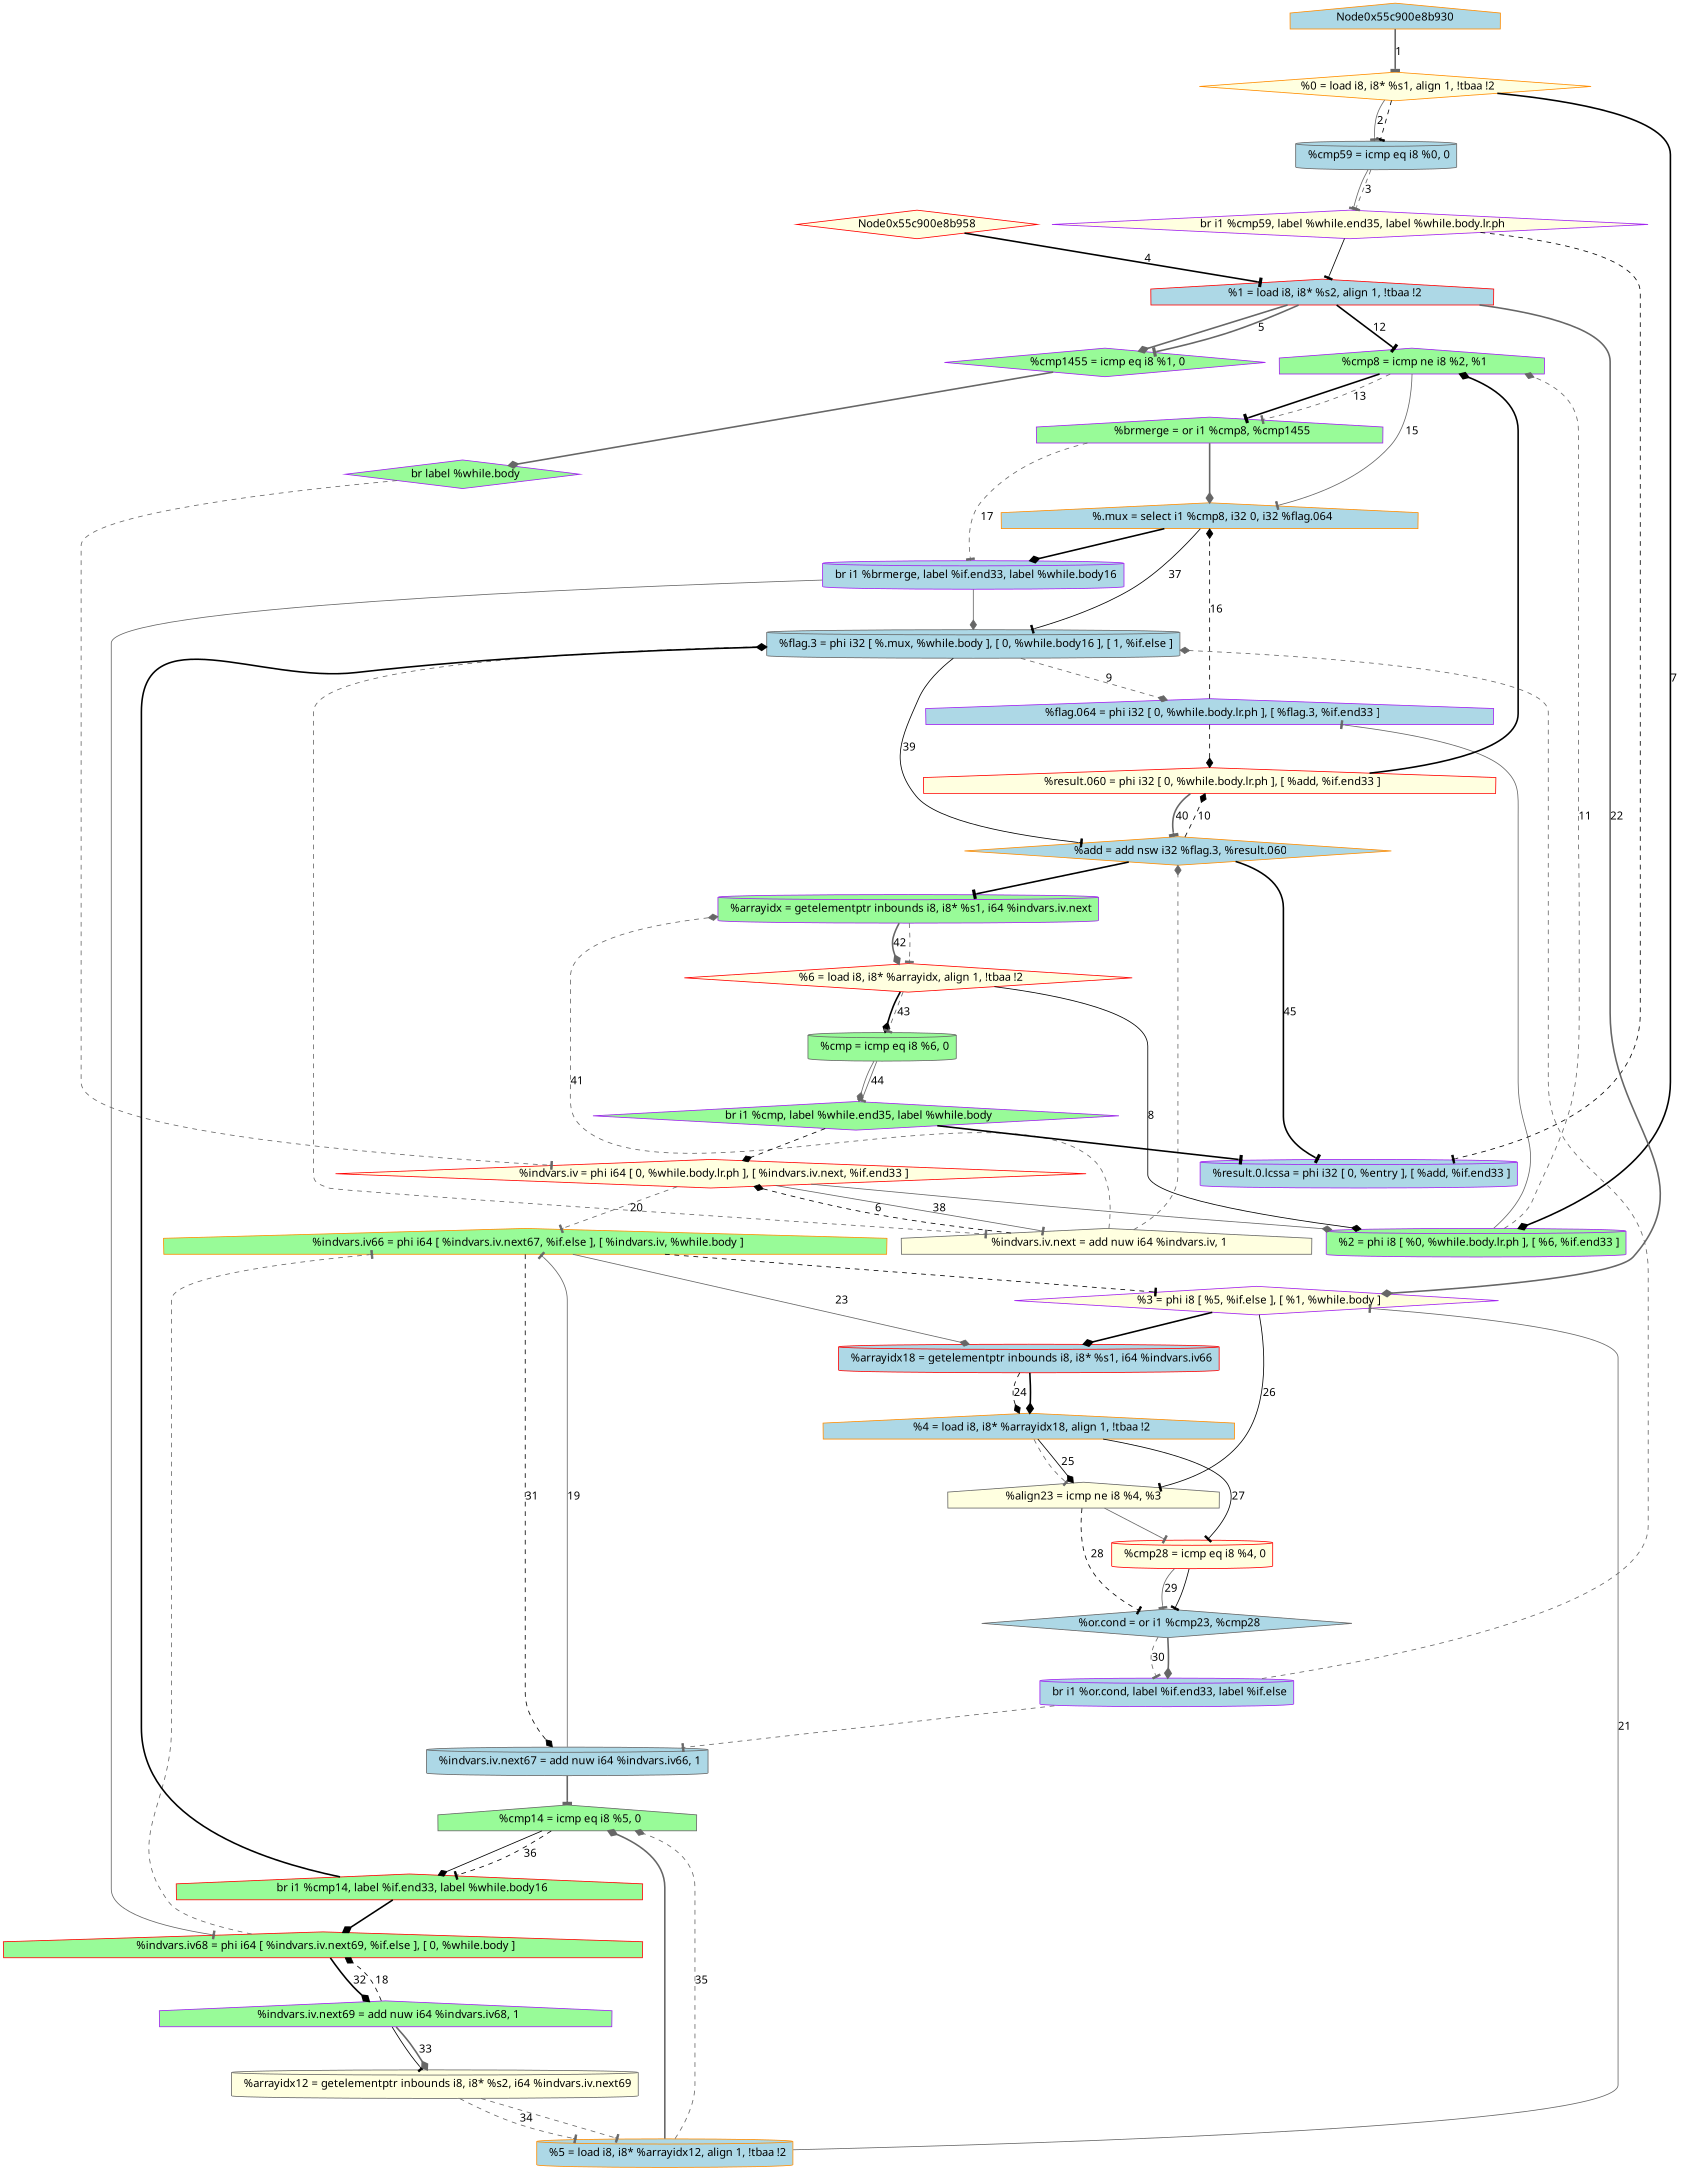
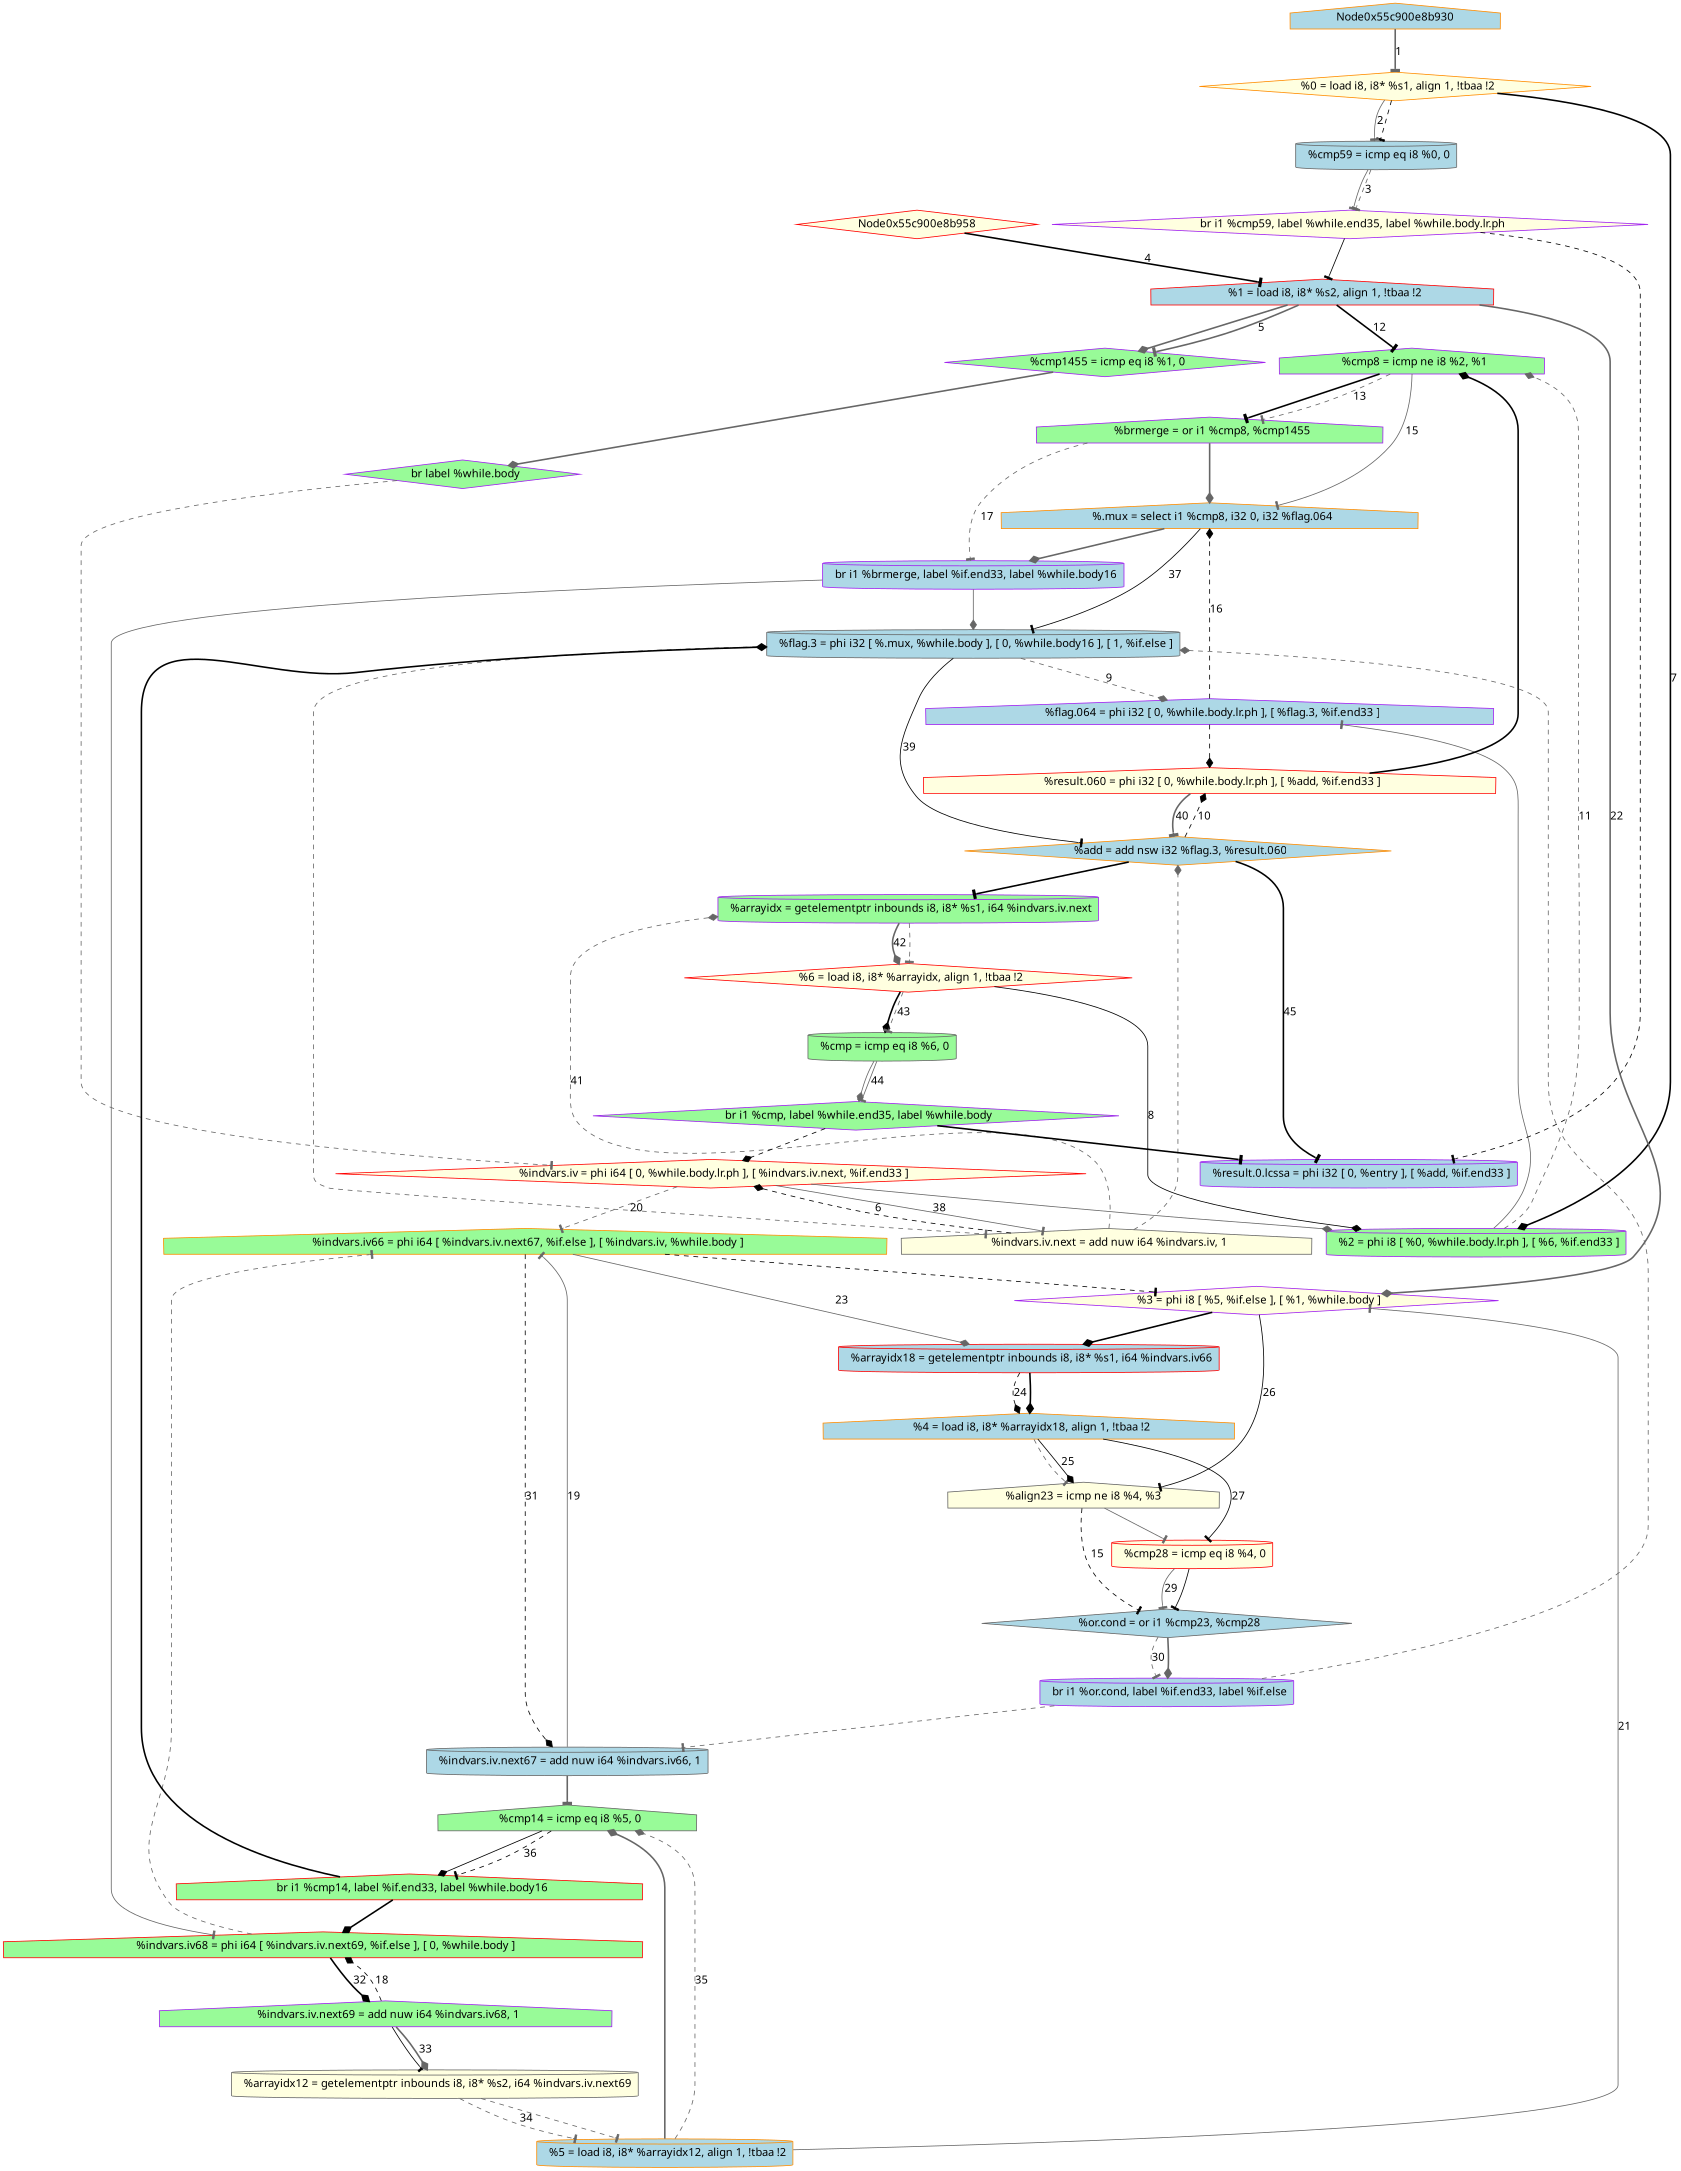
(1102, 544) -> (1102, 544)
(1097, 1554) -> (1097, 1554)
